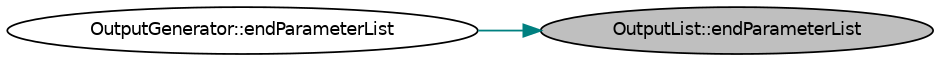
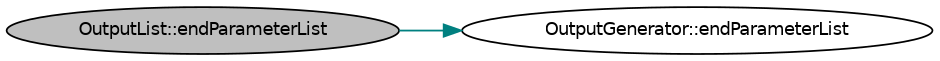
(501, 31) -> (421, 31)
